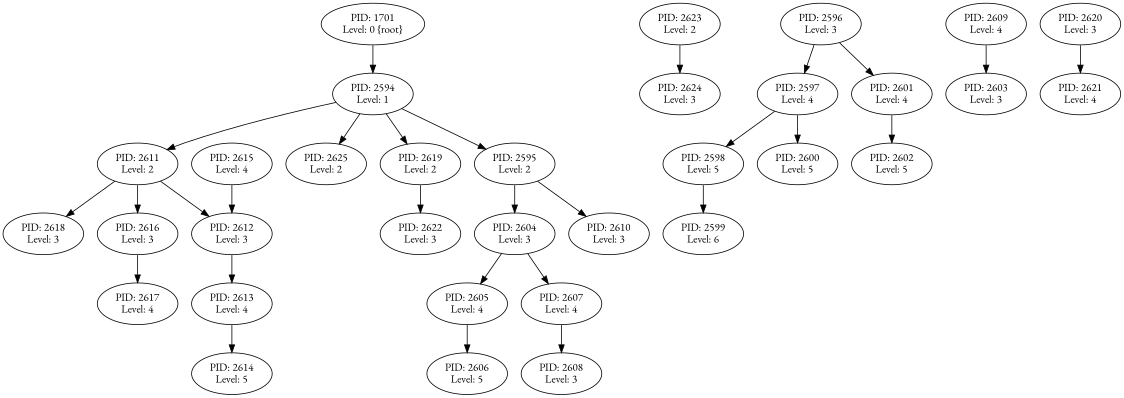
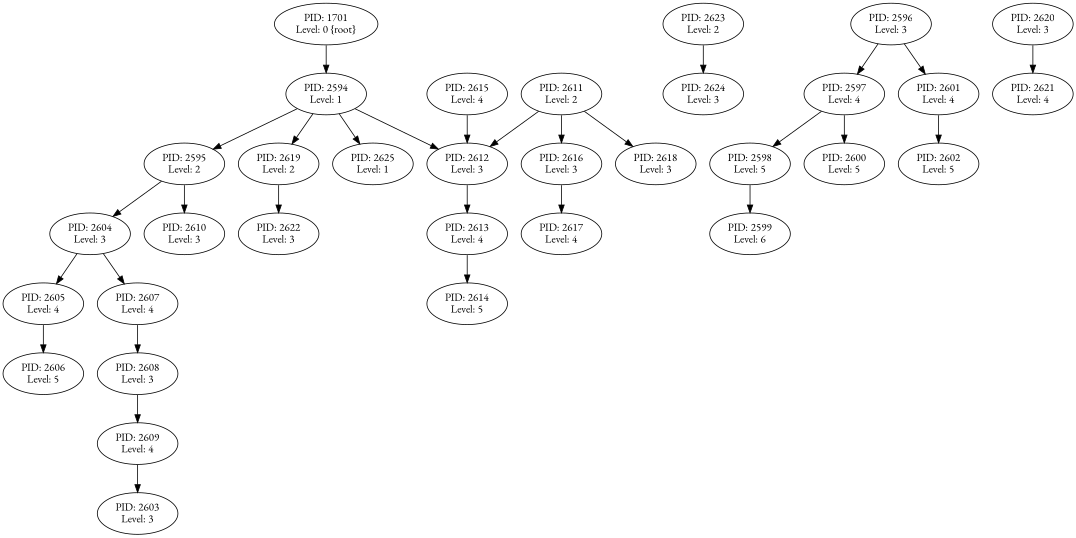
(254, 122) -> (393, 127)
(326, 164) -> (373, 164)
none -> (138, 405)
